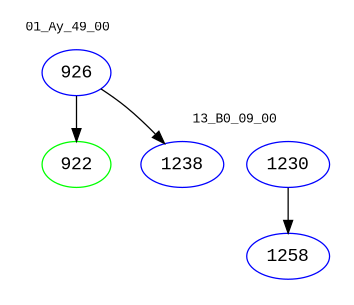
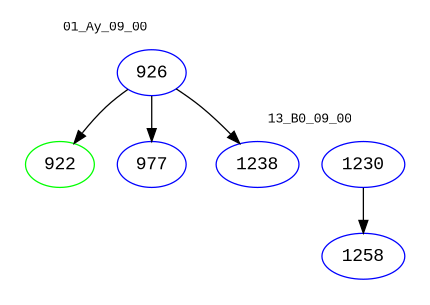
(68, 27) -> (106, 27)
none -> (152, 164)
